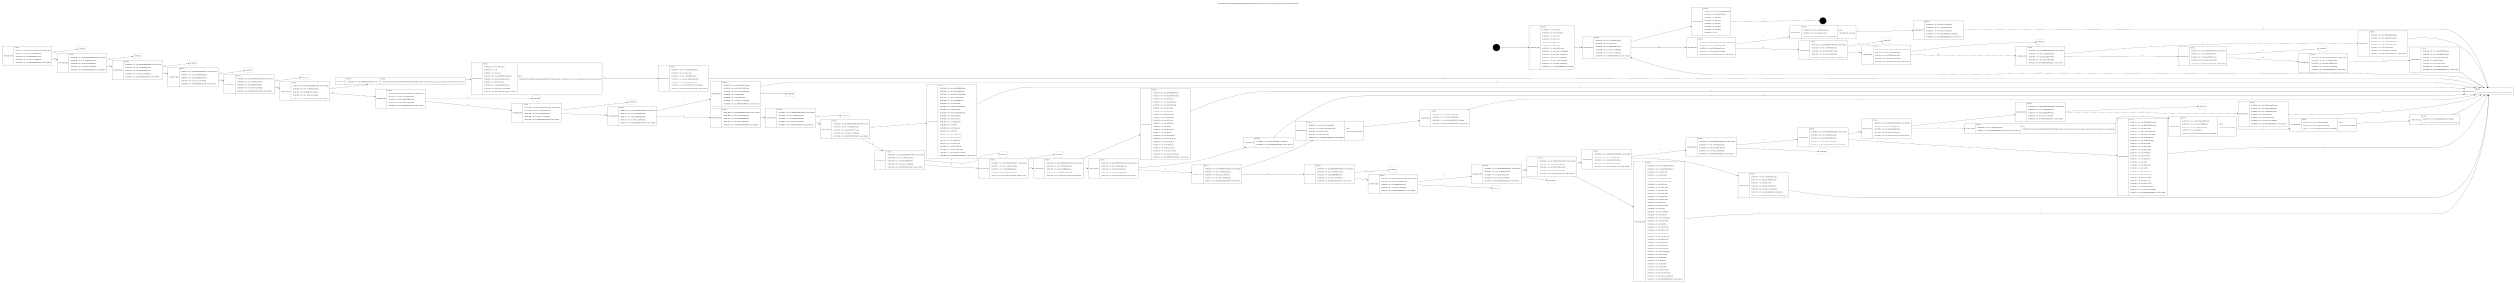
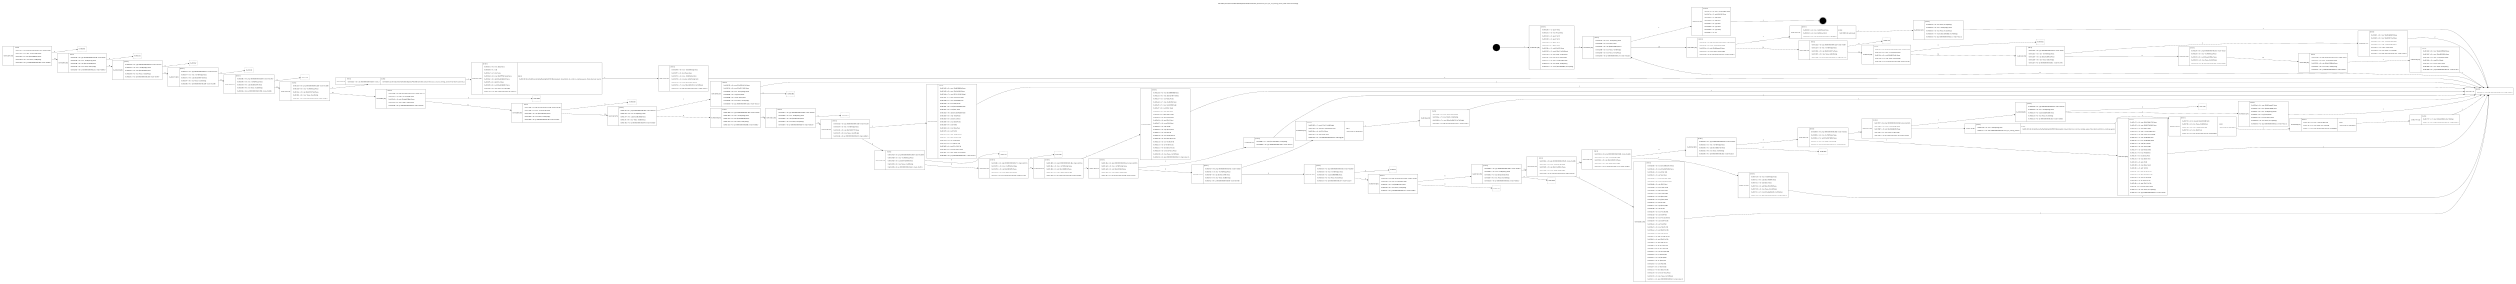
(2323, 49) -> none
